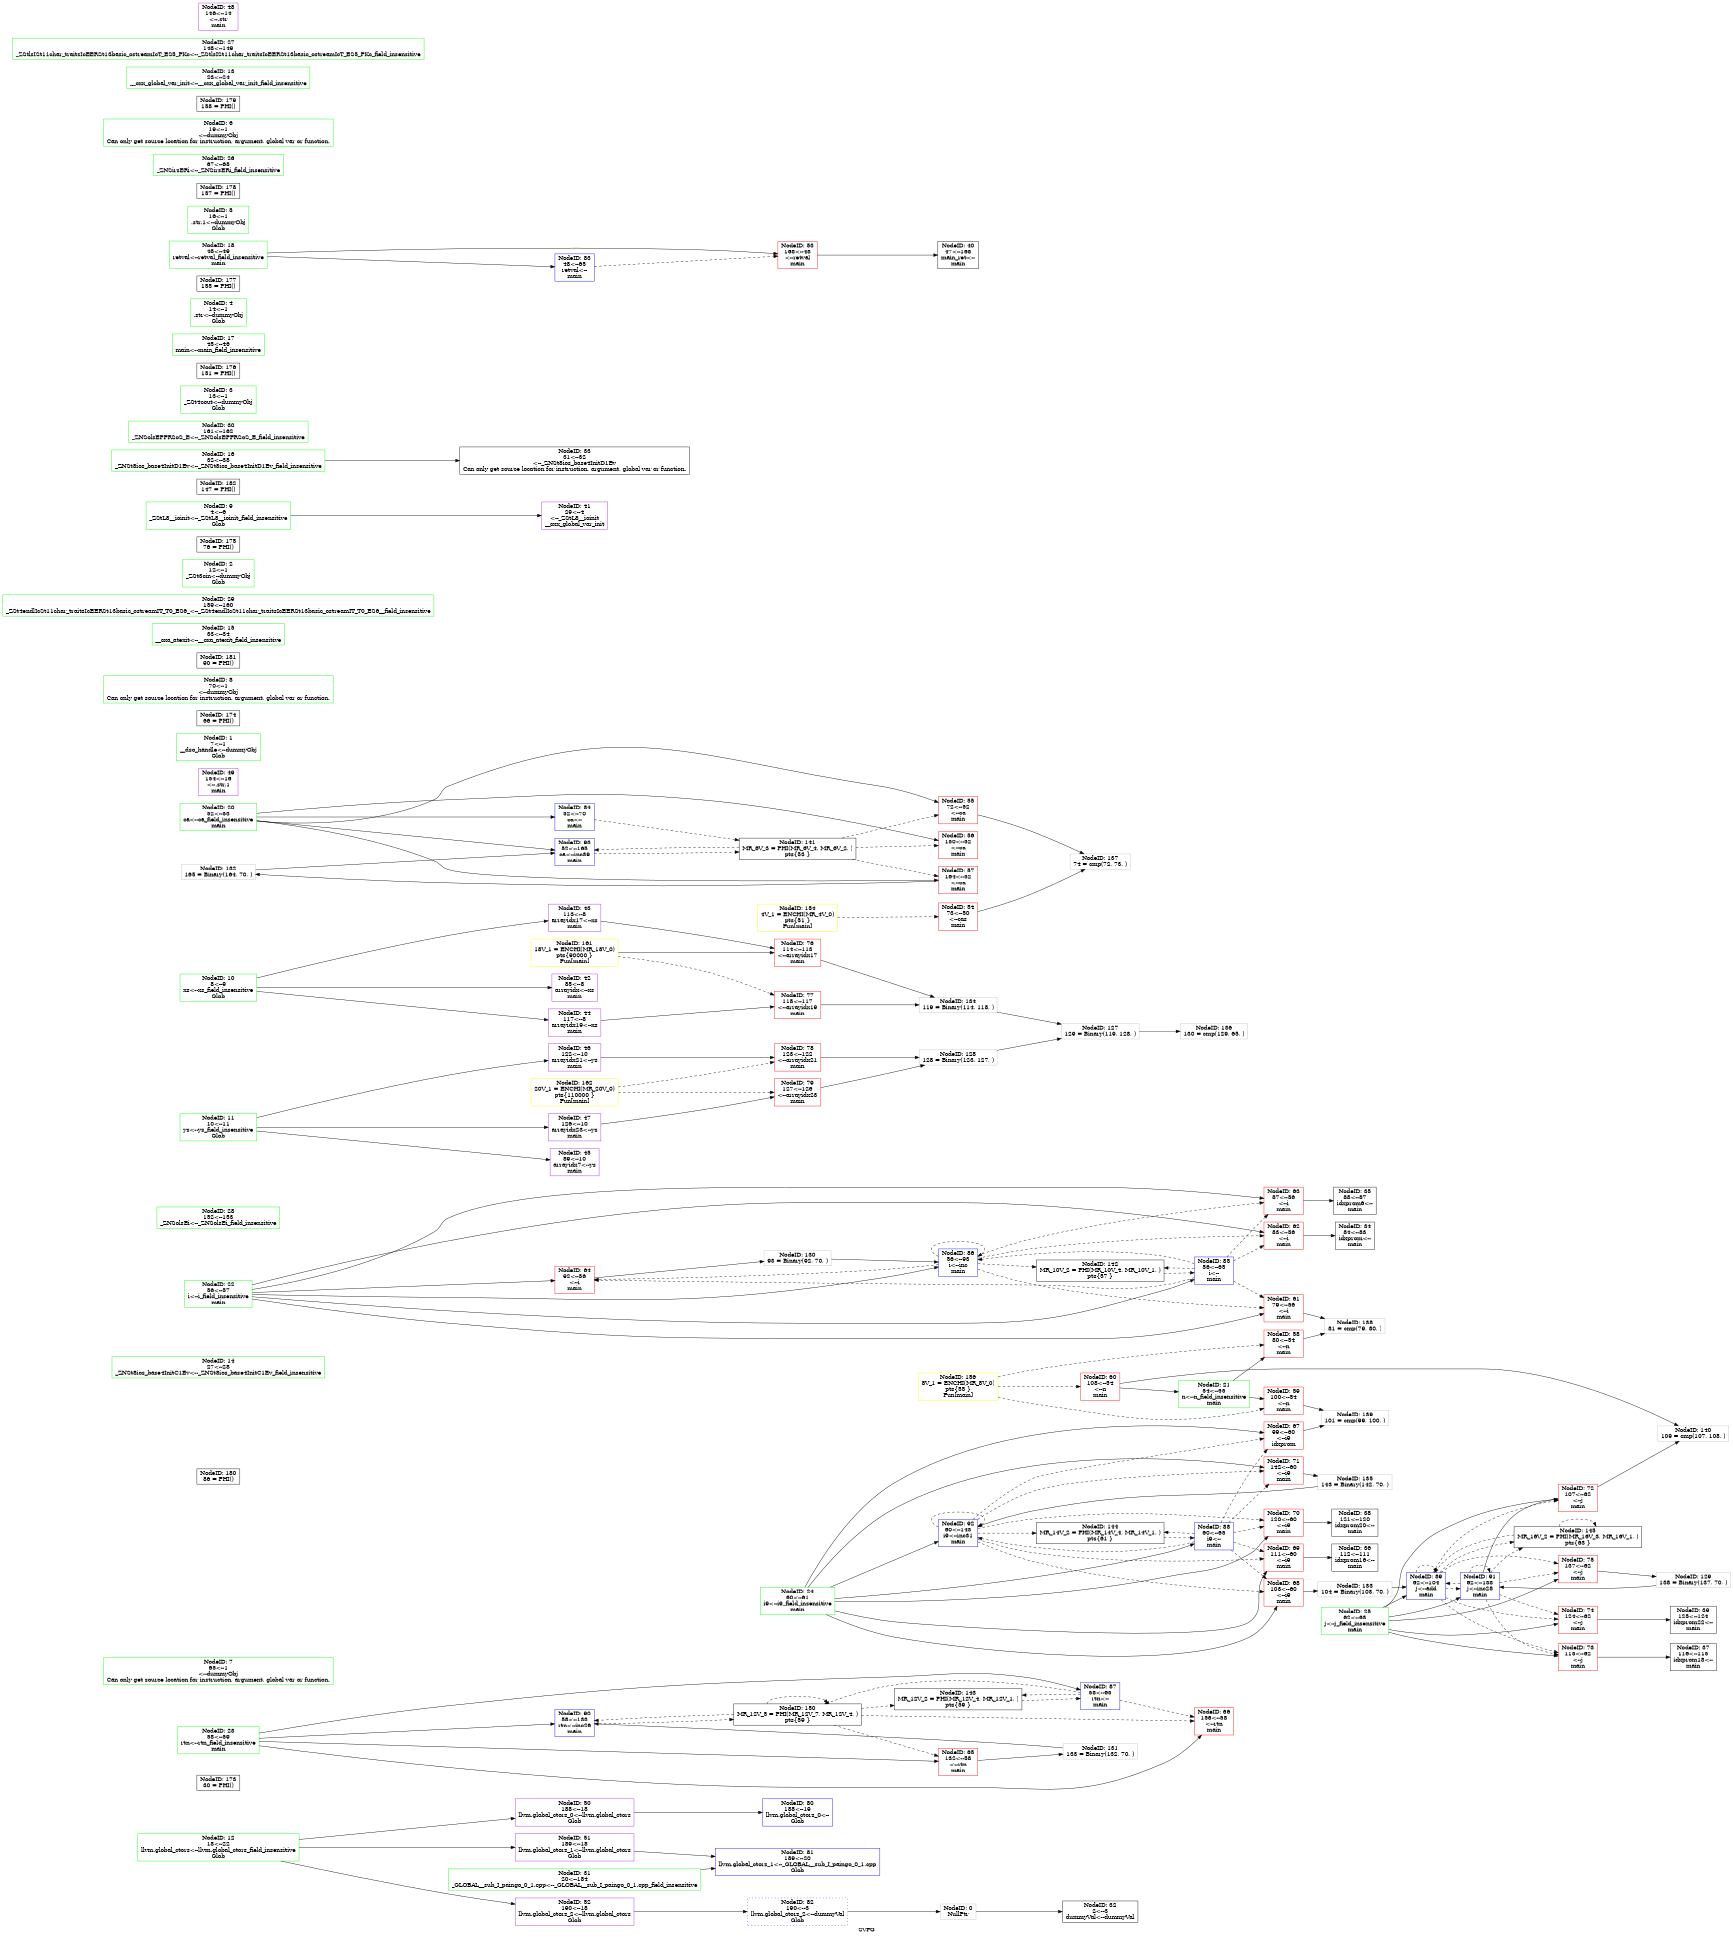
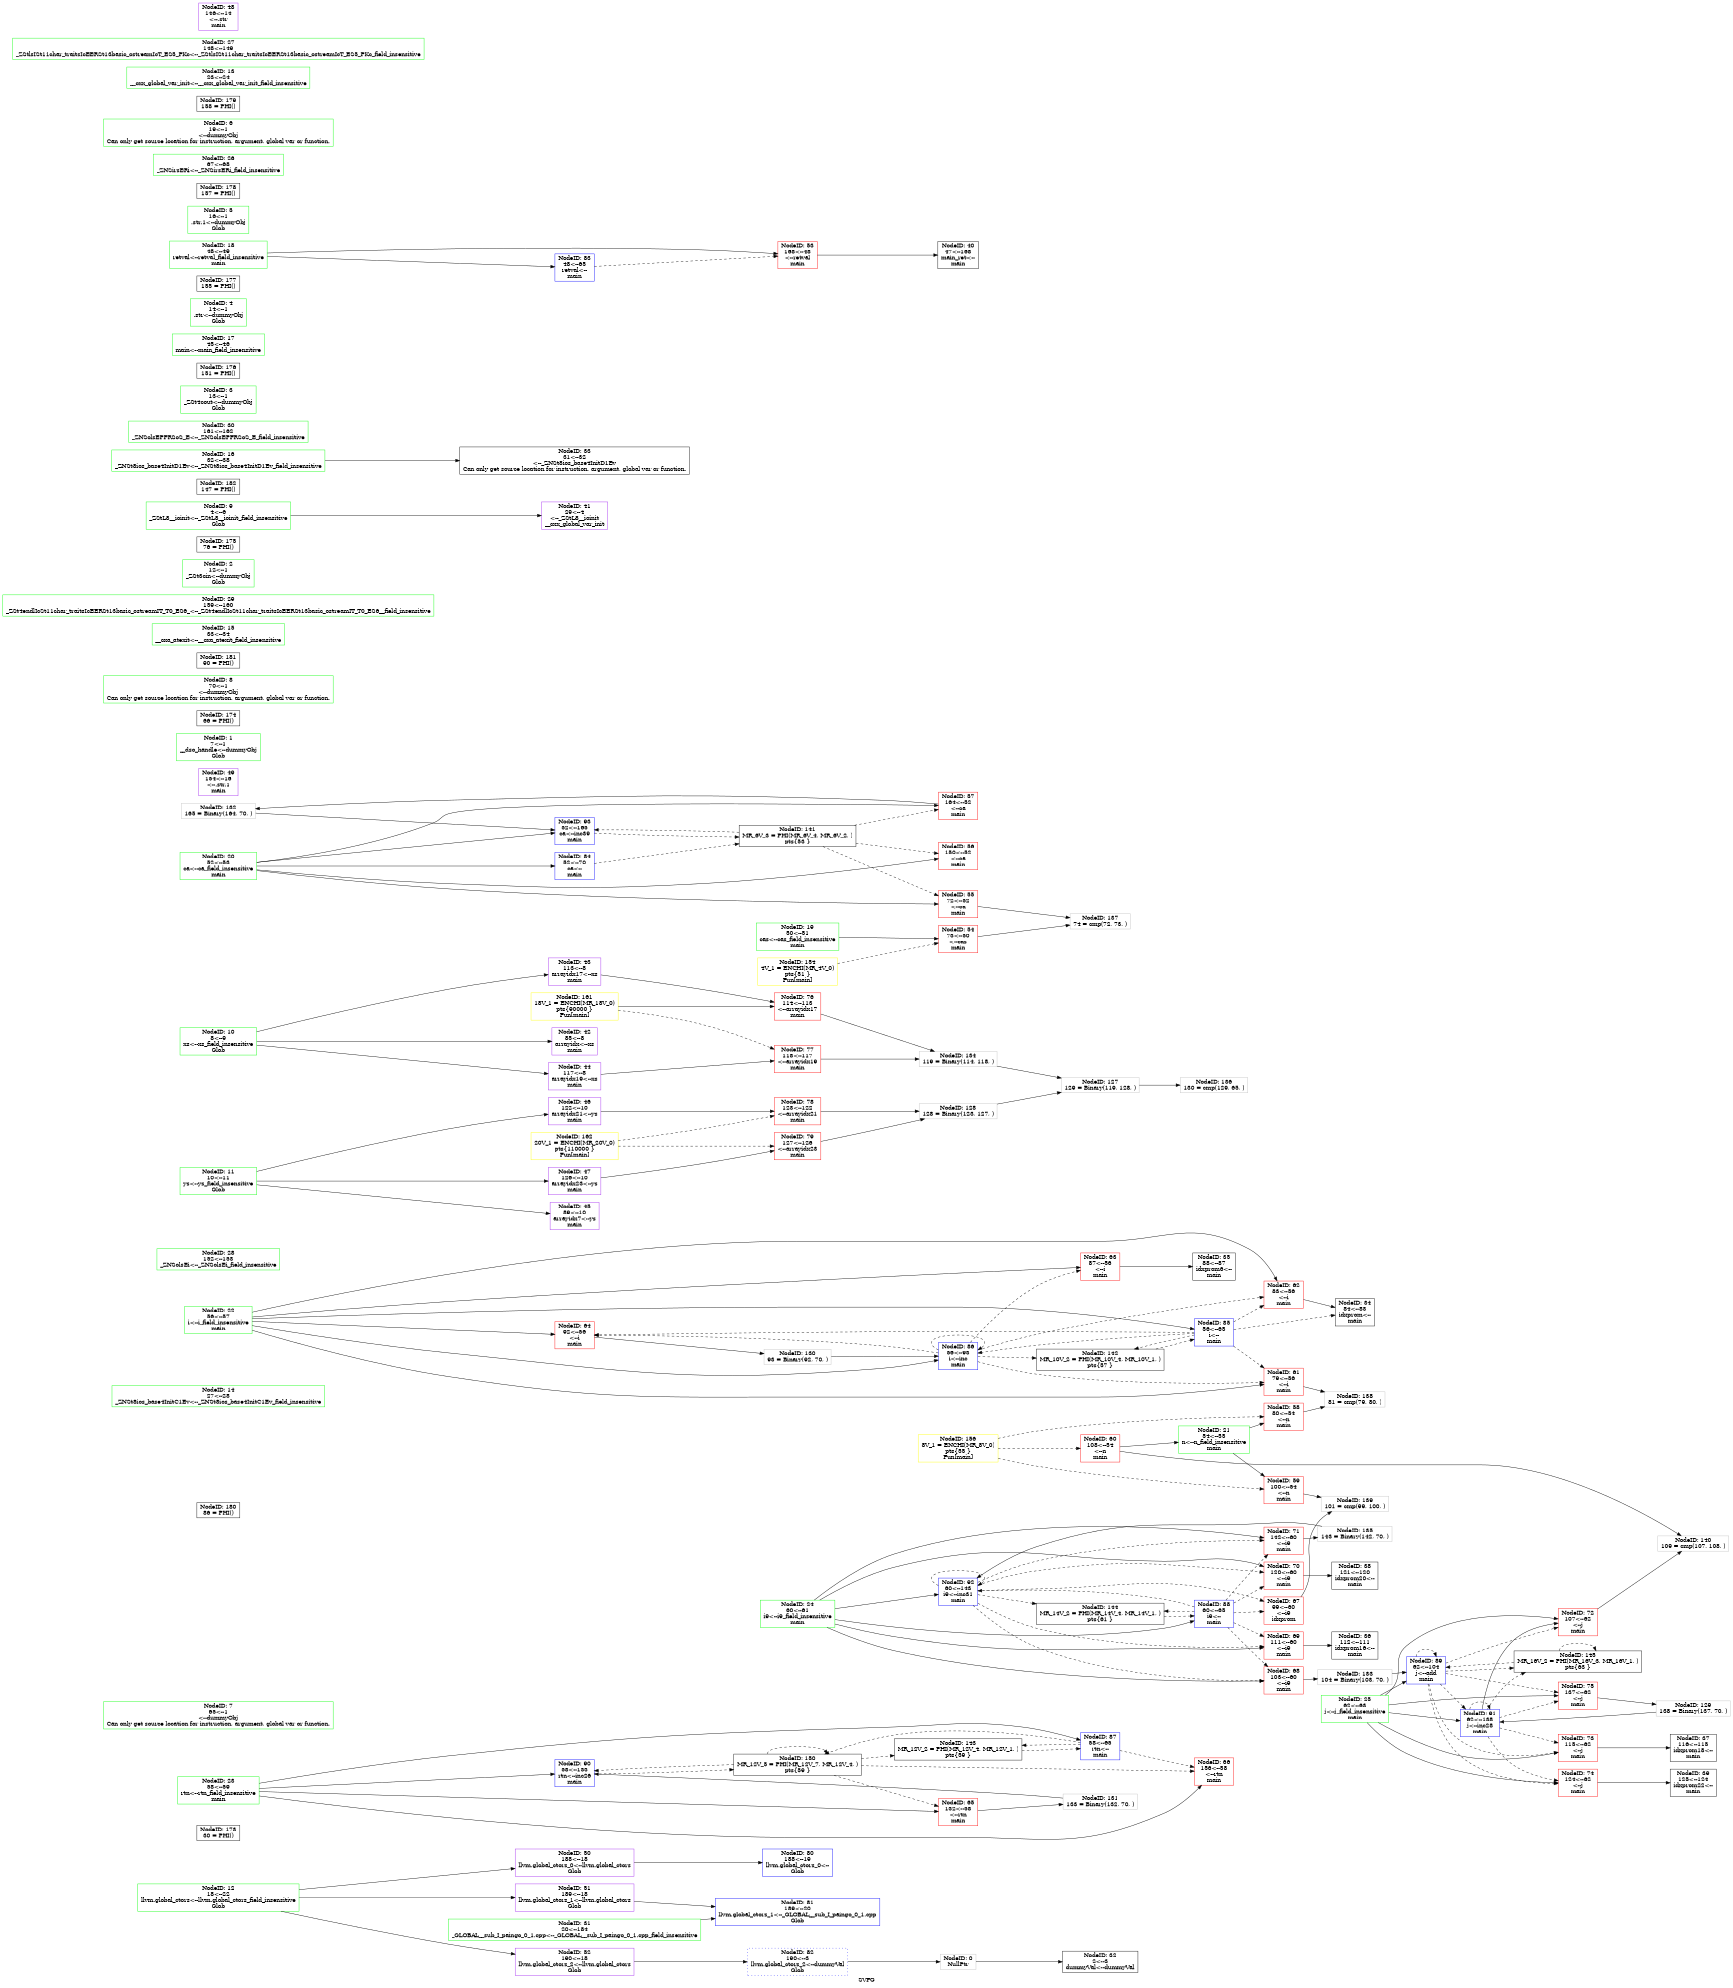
none -> (798, 937)
(1244, 1239) -> (1282, 1323)
(1004, 1441) -> none
(1455, 1583) -> none
